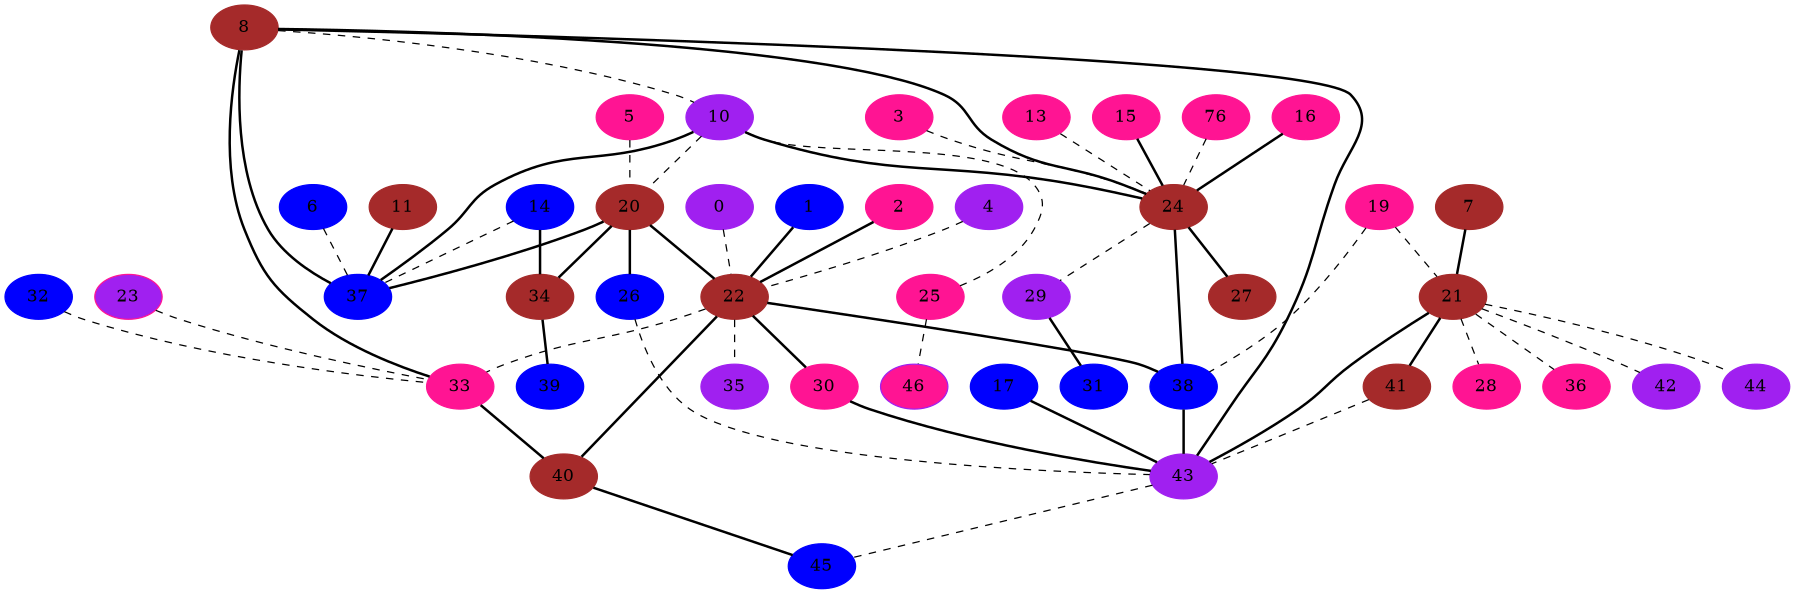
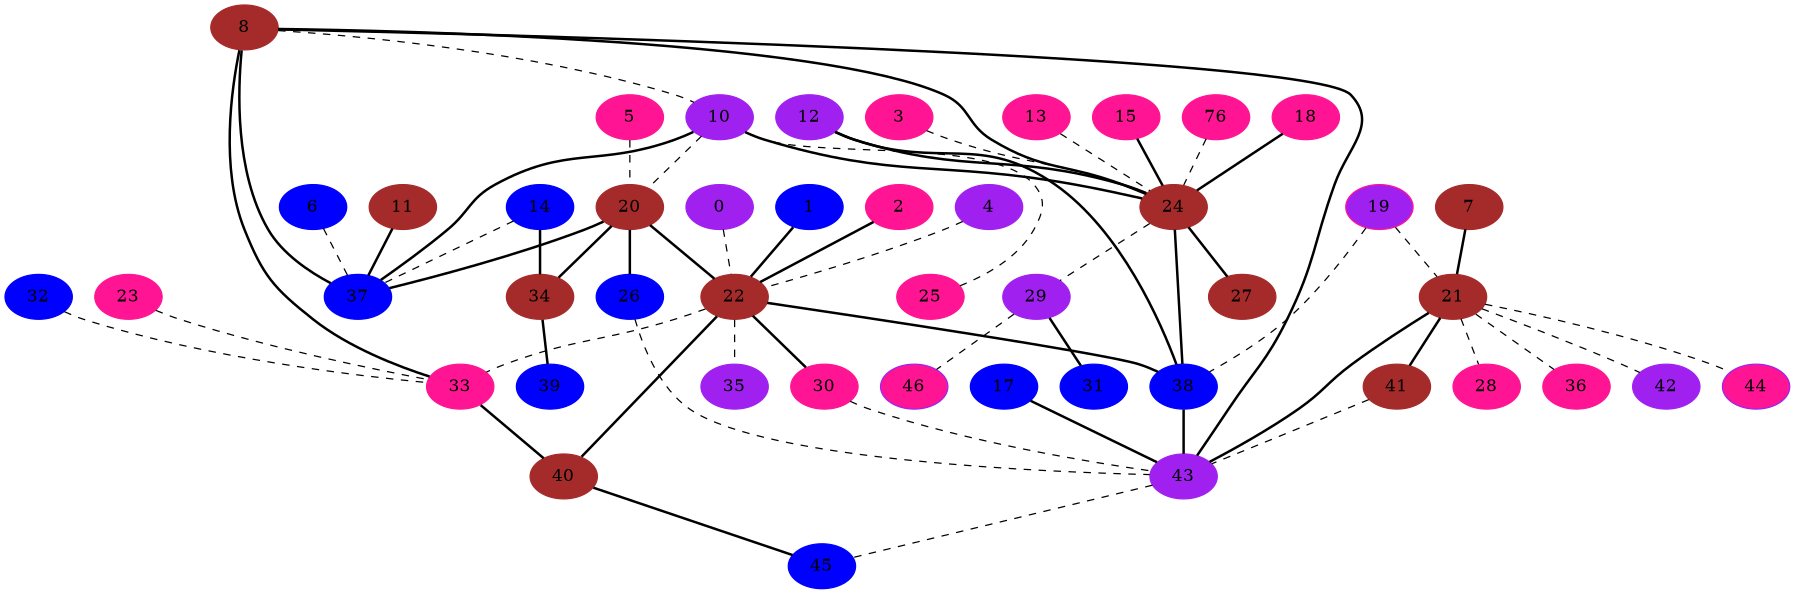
none -> (809, 117)
(1306, 117) -> (1306, 117)
(1379, 207) -> (1379, 207)
(128, 297) -> (128, 297)
(922, 342) -> (973, 343)
(1756, 387) -> (1756, 387)
(999, 444) -> (999, 444)
